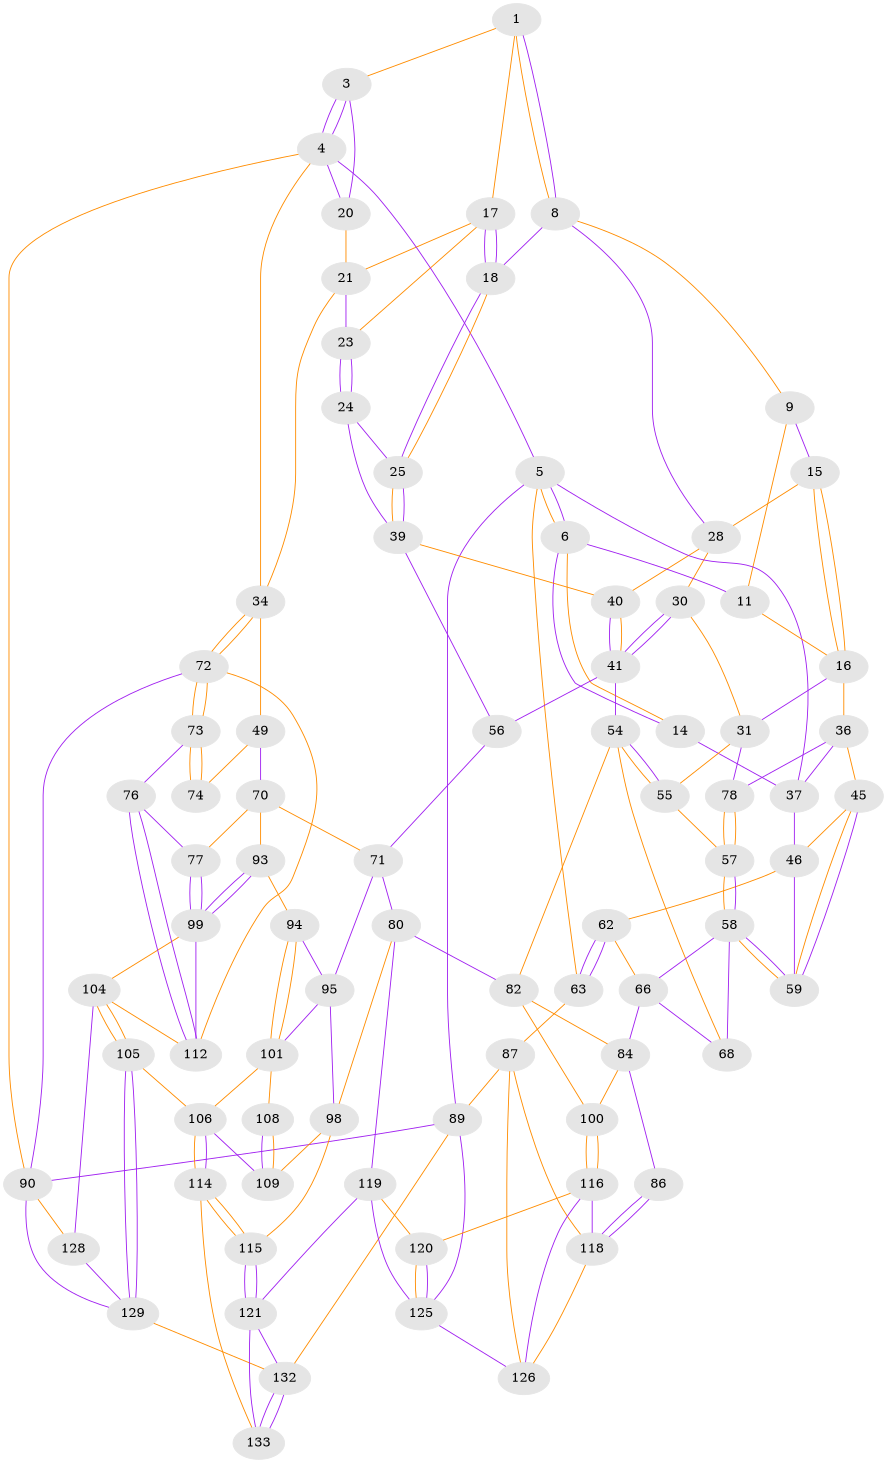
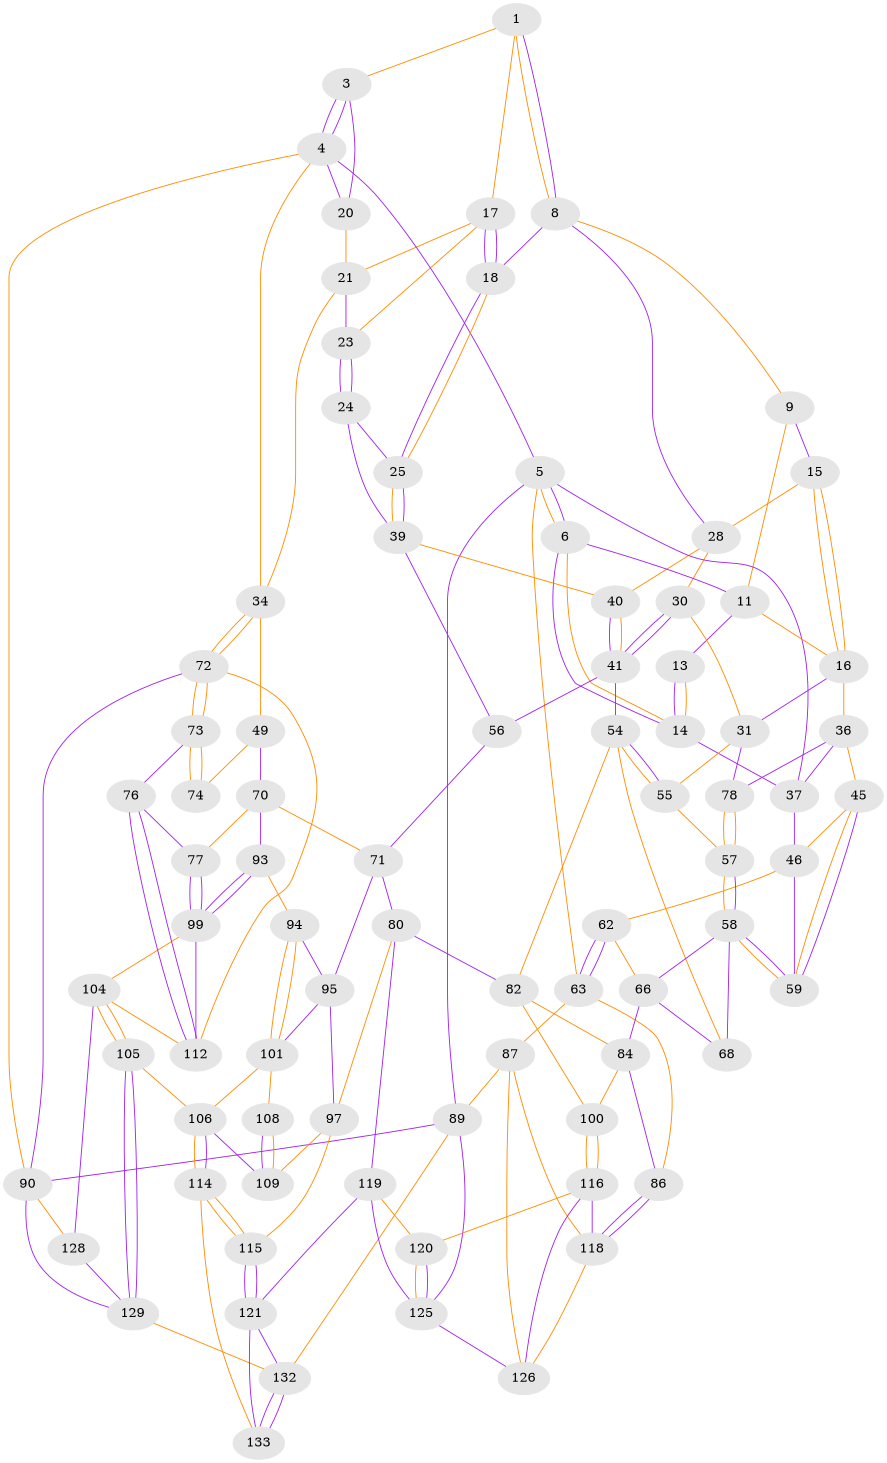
none -> (680, 667)
(261, 829) -> (261, 829)
none -> (668, 1067)
(334, 1120) -> (334, 1120)
